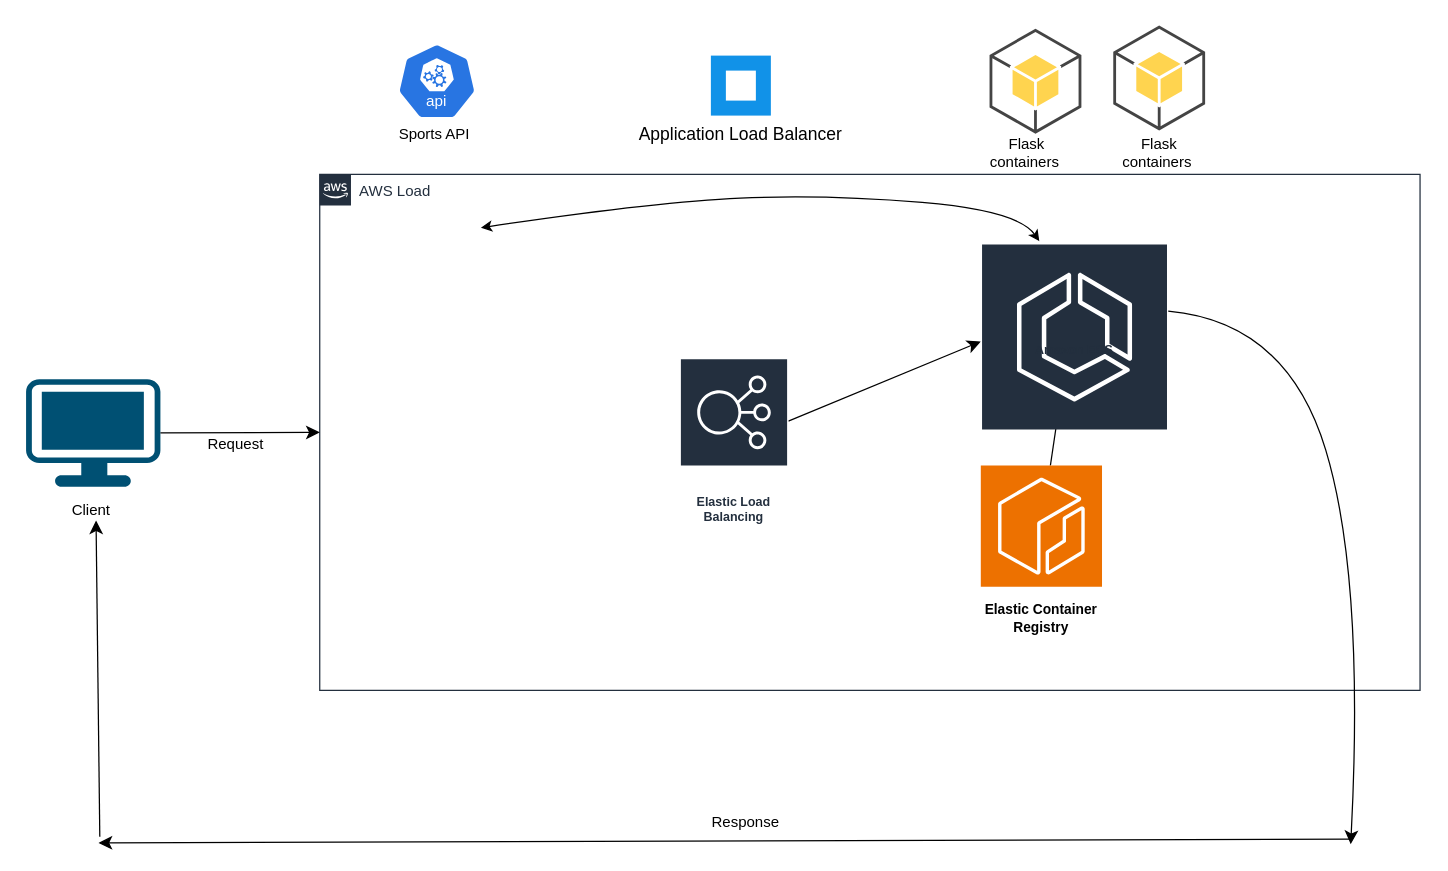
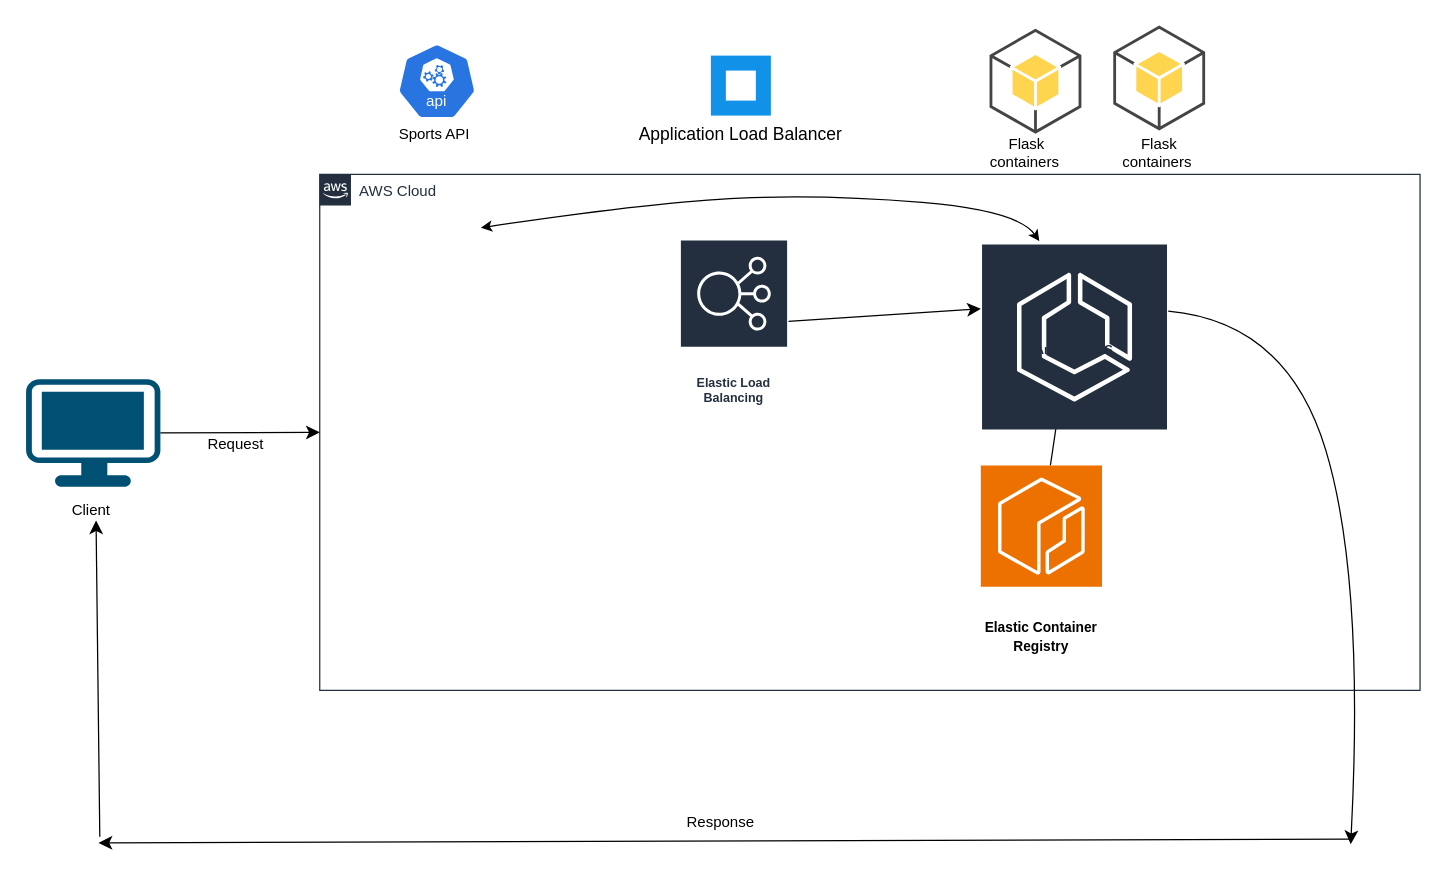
(391, 192) -> (393, 192)
(734, 444) -> (734, 325)
(1041, 618) -> (1041, 637)
(746, 823) -> (721, 823)
